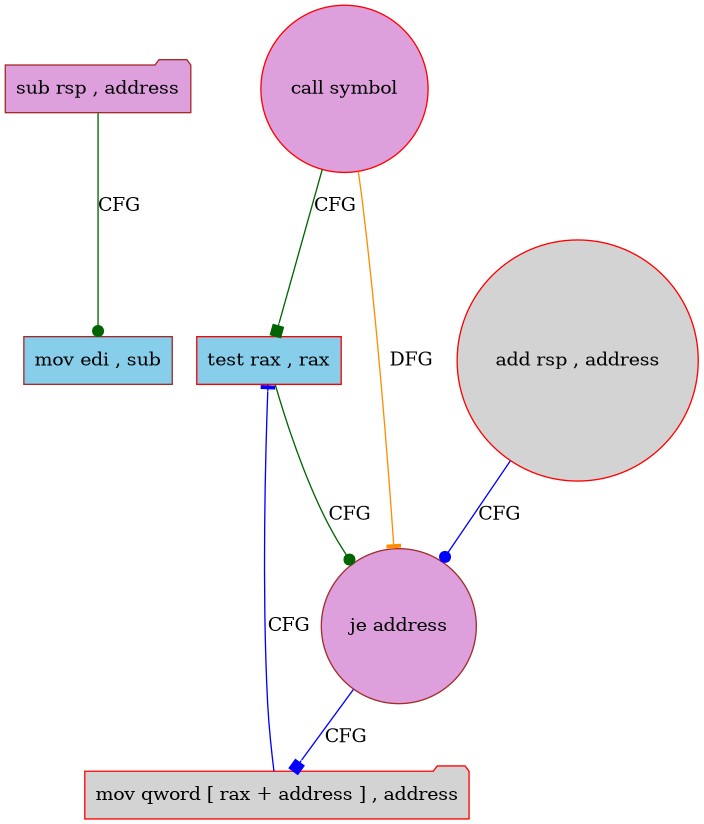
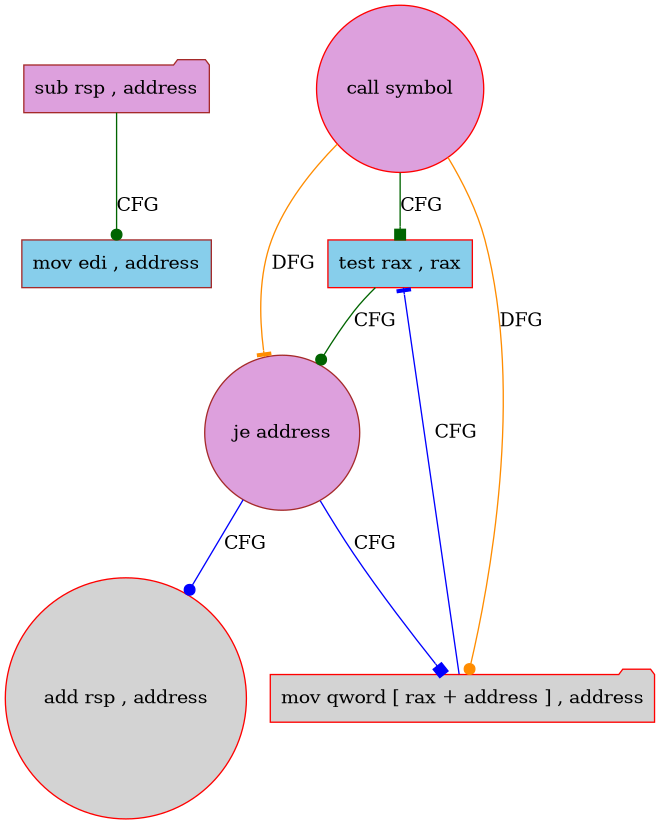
(98, 361) -> (117, 264)
none -> (503, 407)
(479, 507) -> (218, 542)
